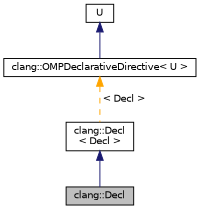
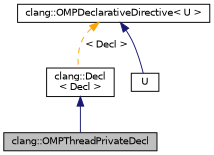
(100, 45) -> (136, 51)
(100, 196) -> (80, 142)
